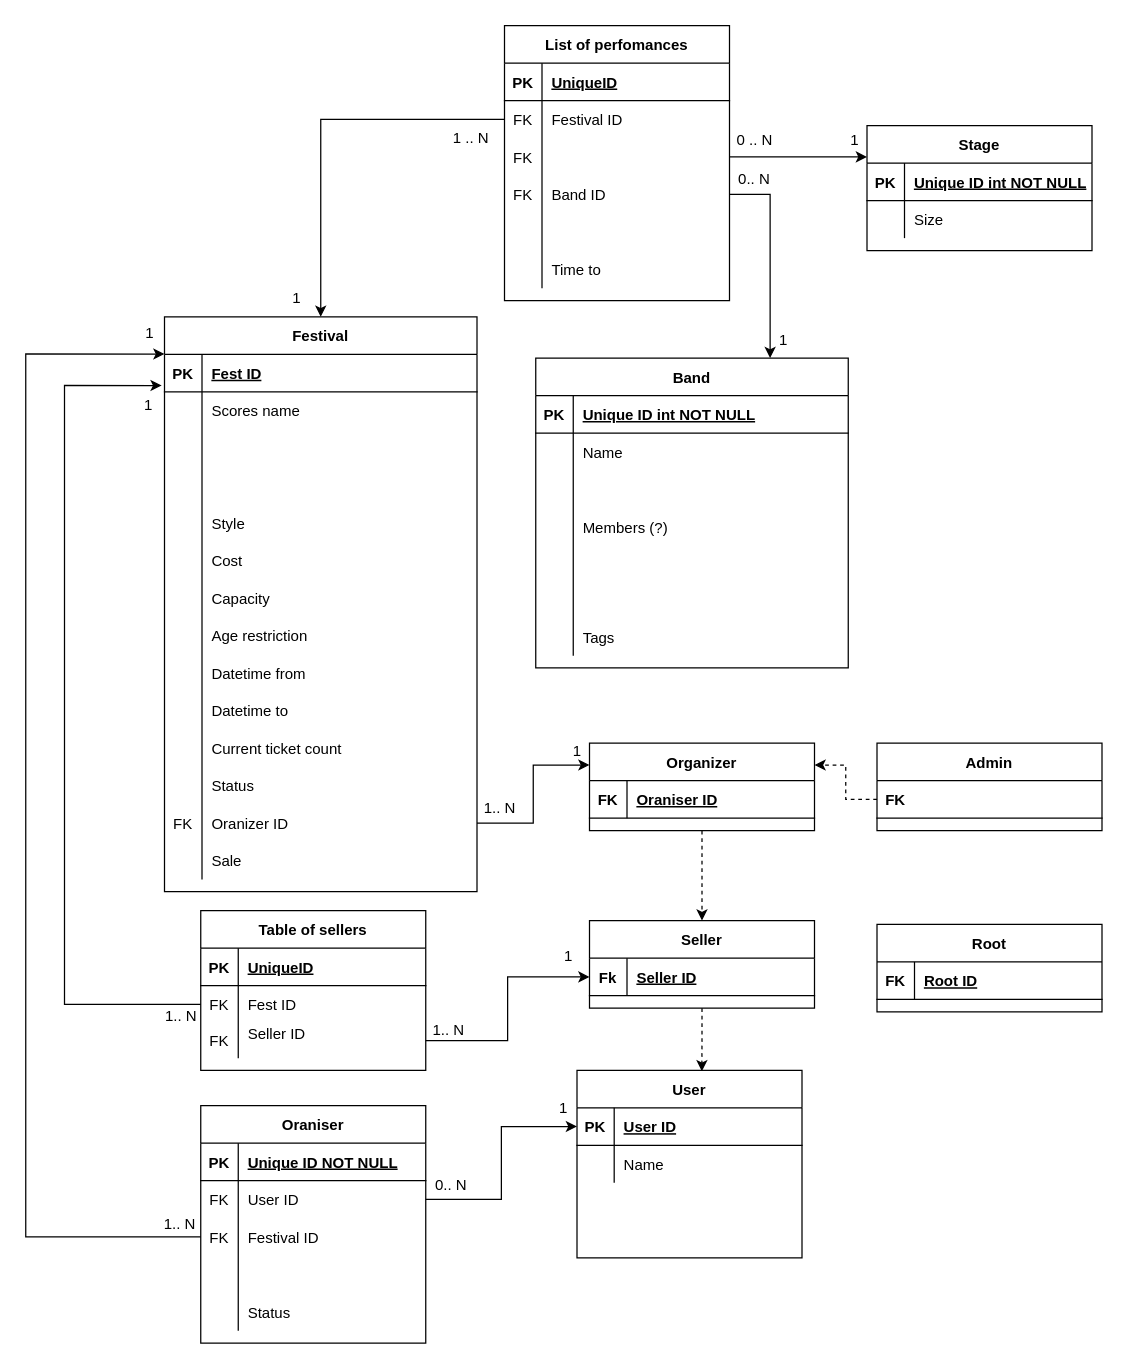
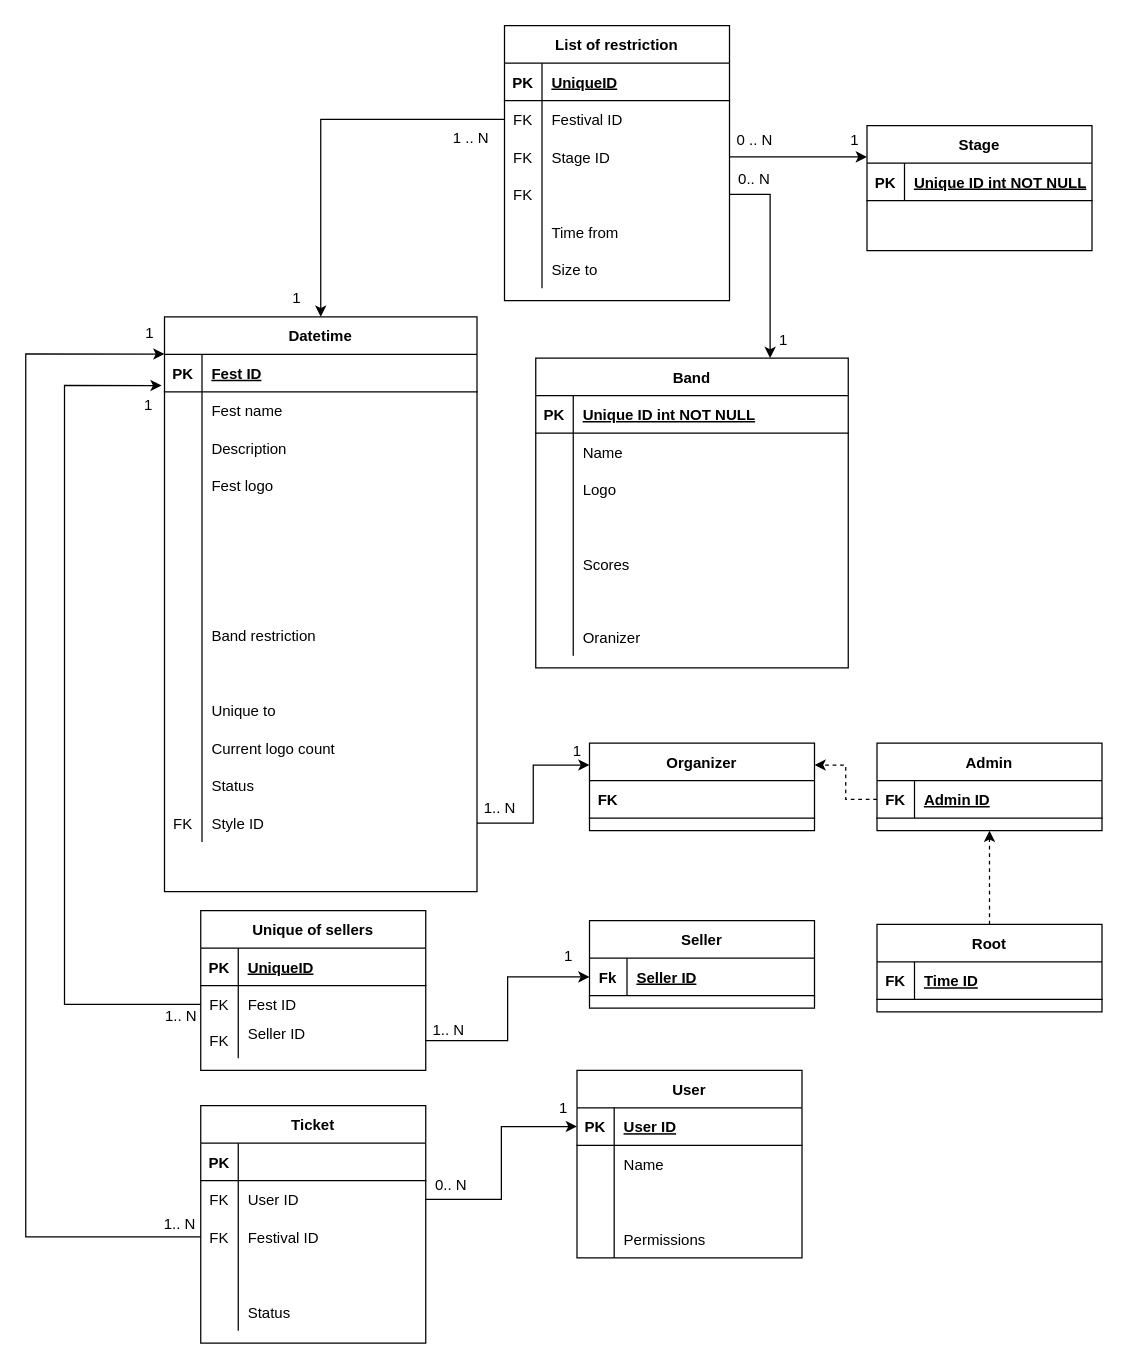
(616, 45) -> (616, 45)
none -> (636, 157)
(636, 194) -> none
(998, 219) -> none
none -> (636, 232)
(577, 270) -> (577, 270)
(320, 336) -> (320, 336)
(256, 411) -> (247, 411)
none -> (339, 448)
none -> (339, 486)
none -> (711, 489)
(339, 523) -> none
(711, 527) -> none
(339, 561) -> none
none -> (711, 564)
(339, 598) -> none
(268, 636) -> (273, 636)
(599, 638) -> (614, 638)
(339, 673) -> none
(254, 711) -> (245, 711)
(289, 749) -> (281, 749)
(721, 799) -> none
none -> (1008, 799)
(254, 824) -> (241, 824)
(339, 861) -> none
(702, 873) -> none
none -> (989, 882)
(313, 930) -> (313, 930)
(951, 981) -> (949, 981)
(702, 1037) -> none
(313, 1125) -> (313, 1125)
(332, 1162) -> none
none -> (708, 1239)
